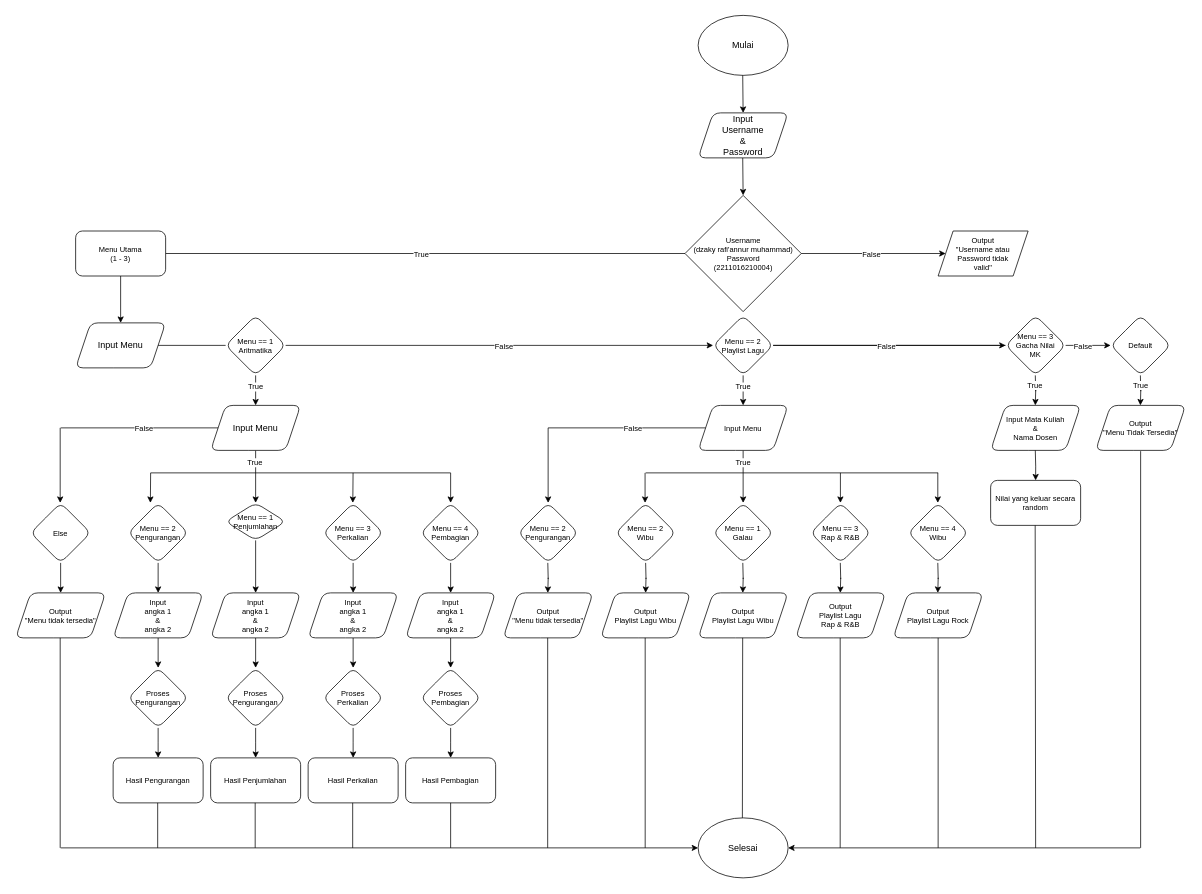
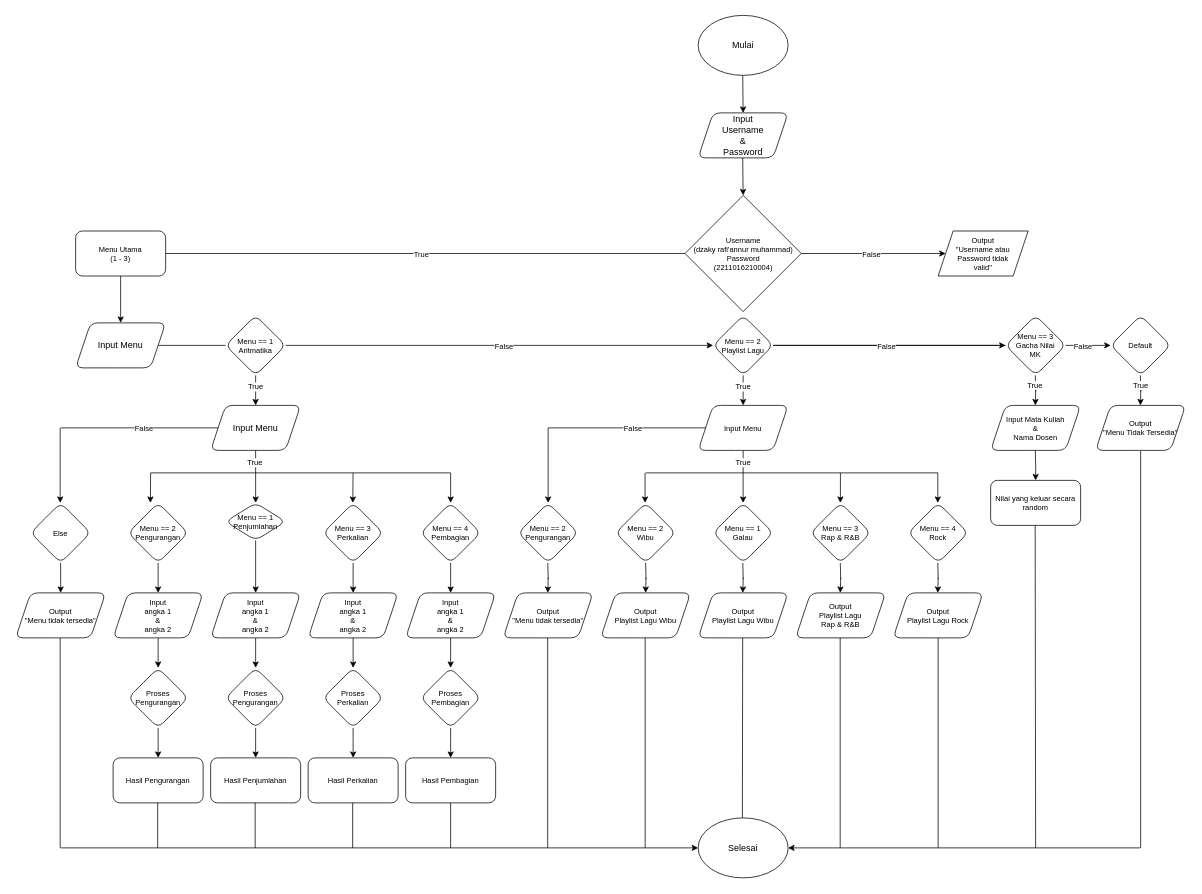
(938, 533) -> (938, 533)
